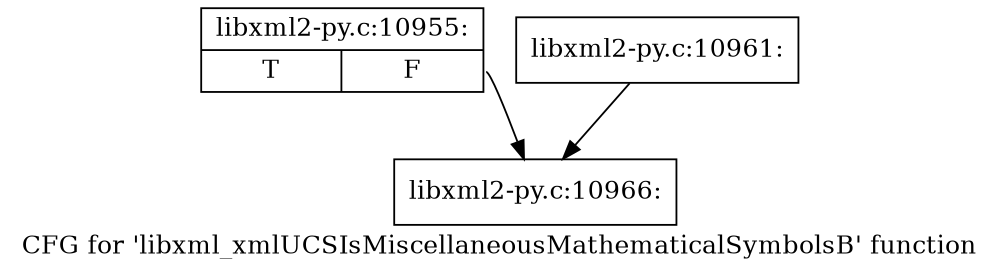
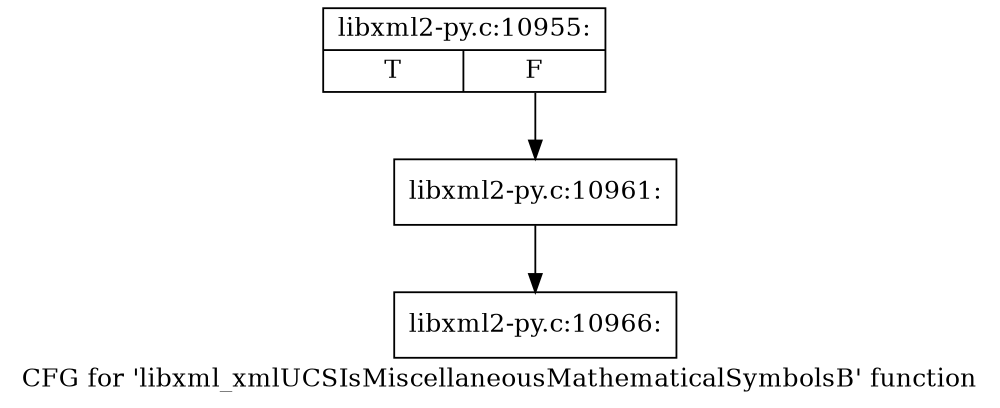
(503, 106) -> (535, 117)
